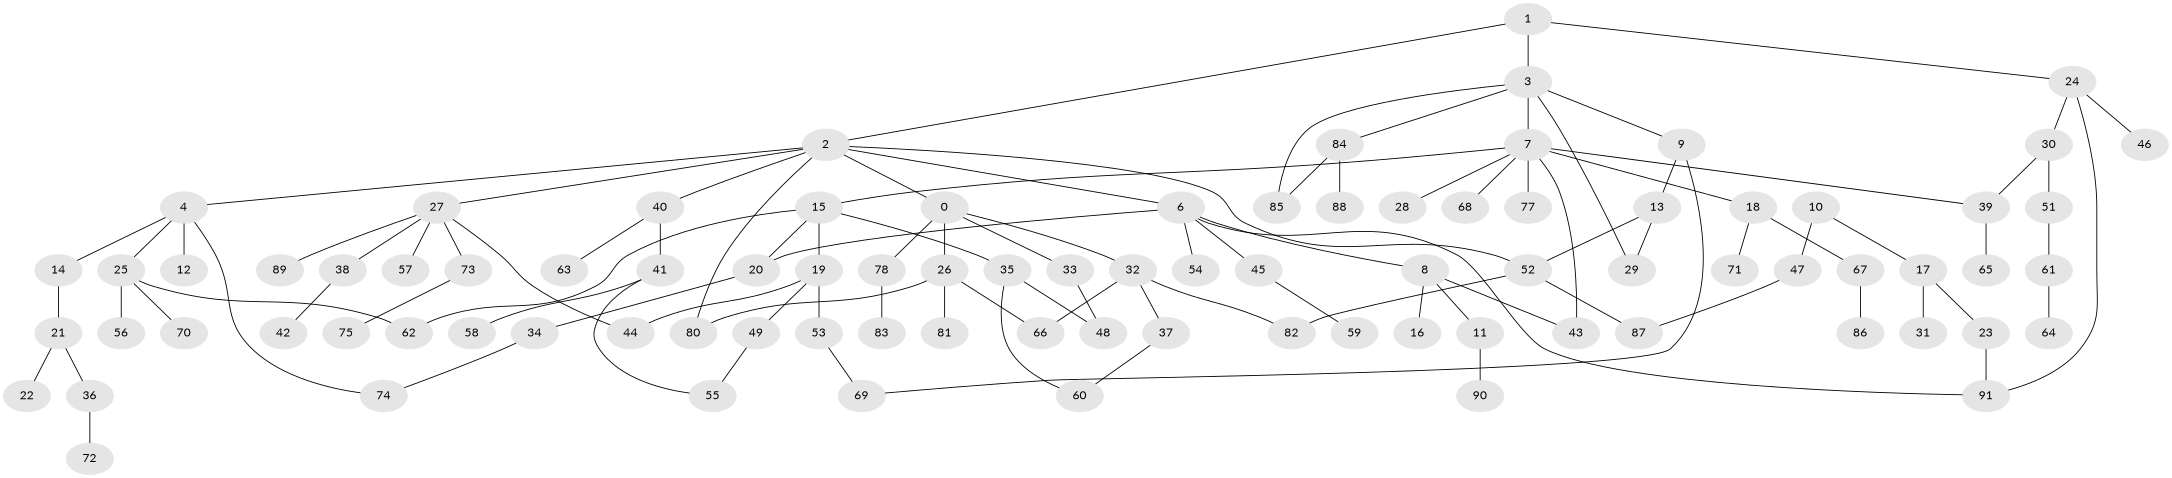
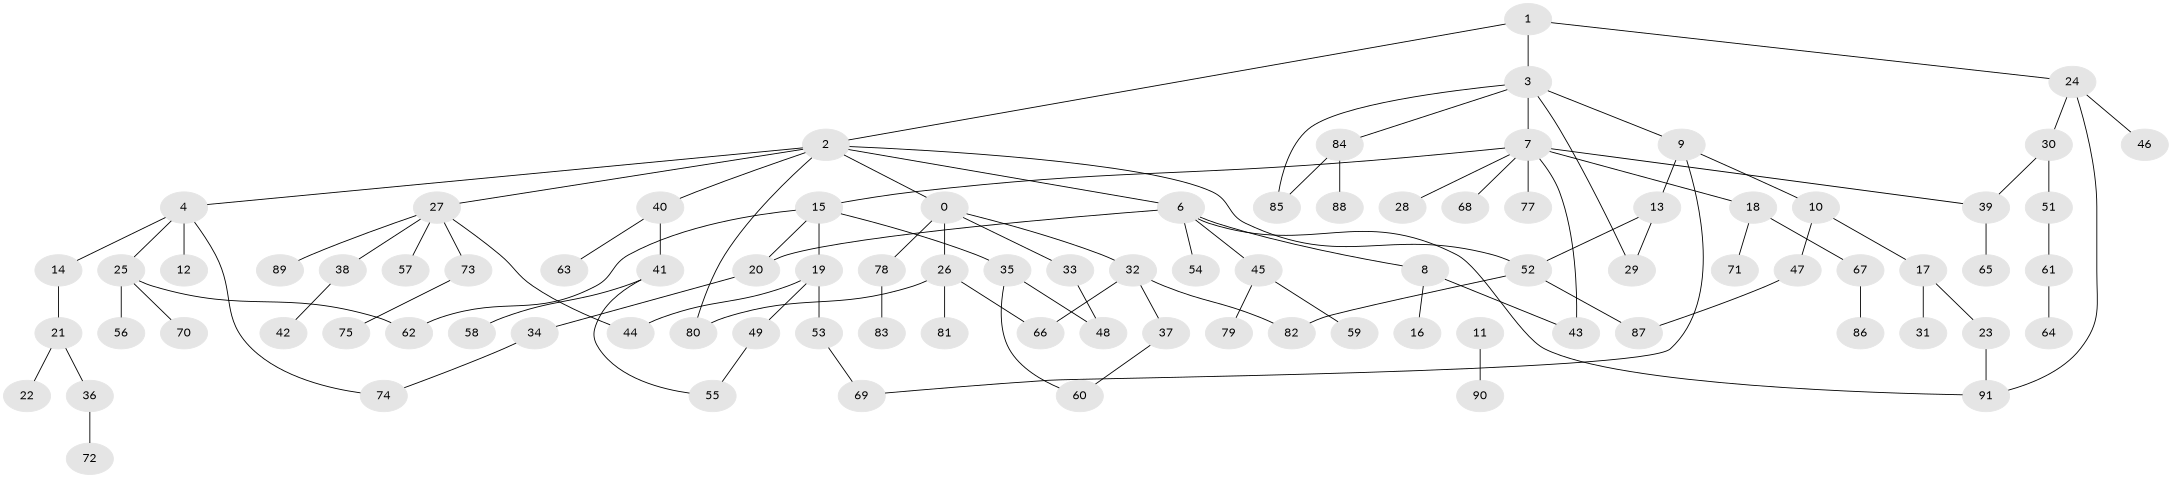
none -> (1766, 183)
(1453, 302) -> none
none -> (1229, 333)
